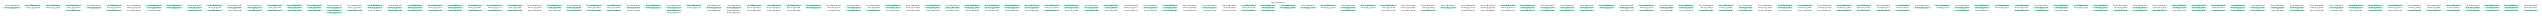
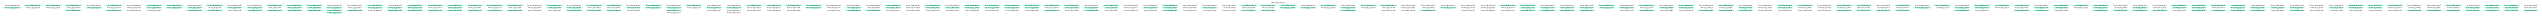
(1268, 8) -> (1268, 8)
(2375, 10) -> (2375, 10)
